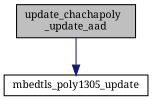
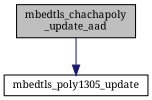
(76, 21) -> (76, 21)
